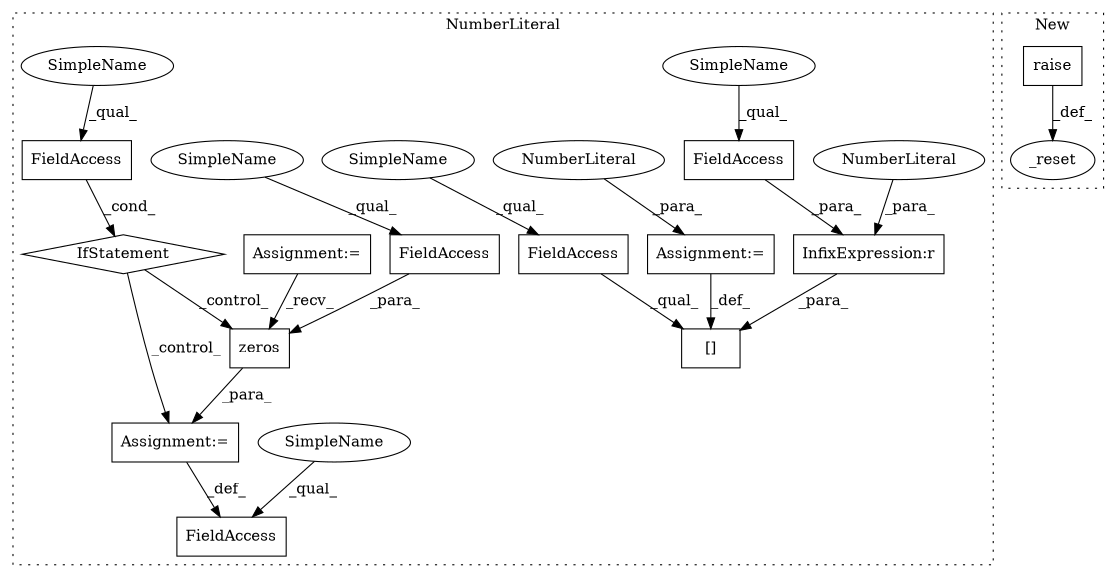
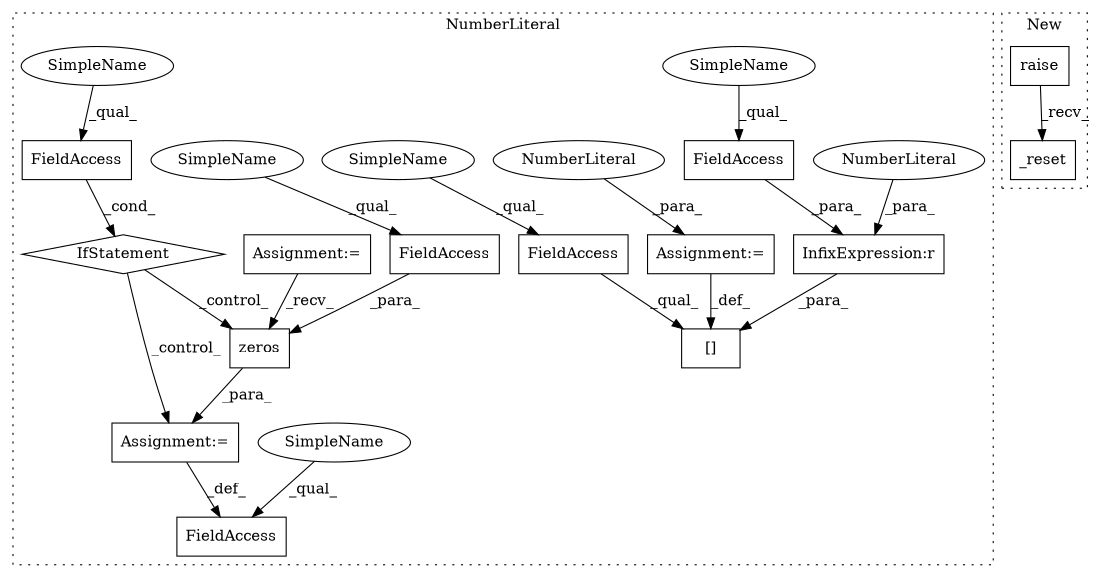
(1073, 113) -> (1065, 113)
(1053, 160) -> (1043, 160)
